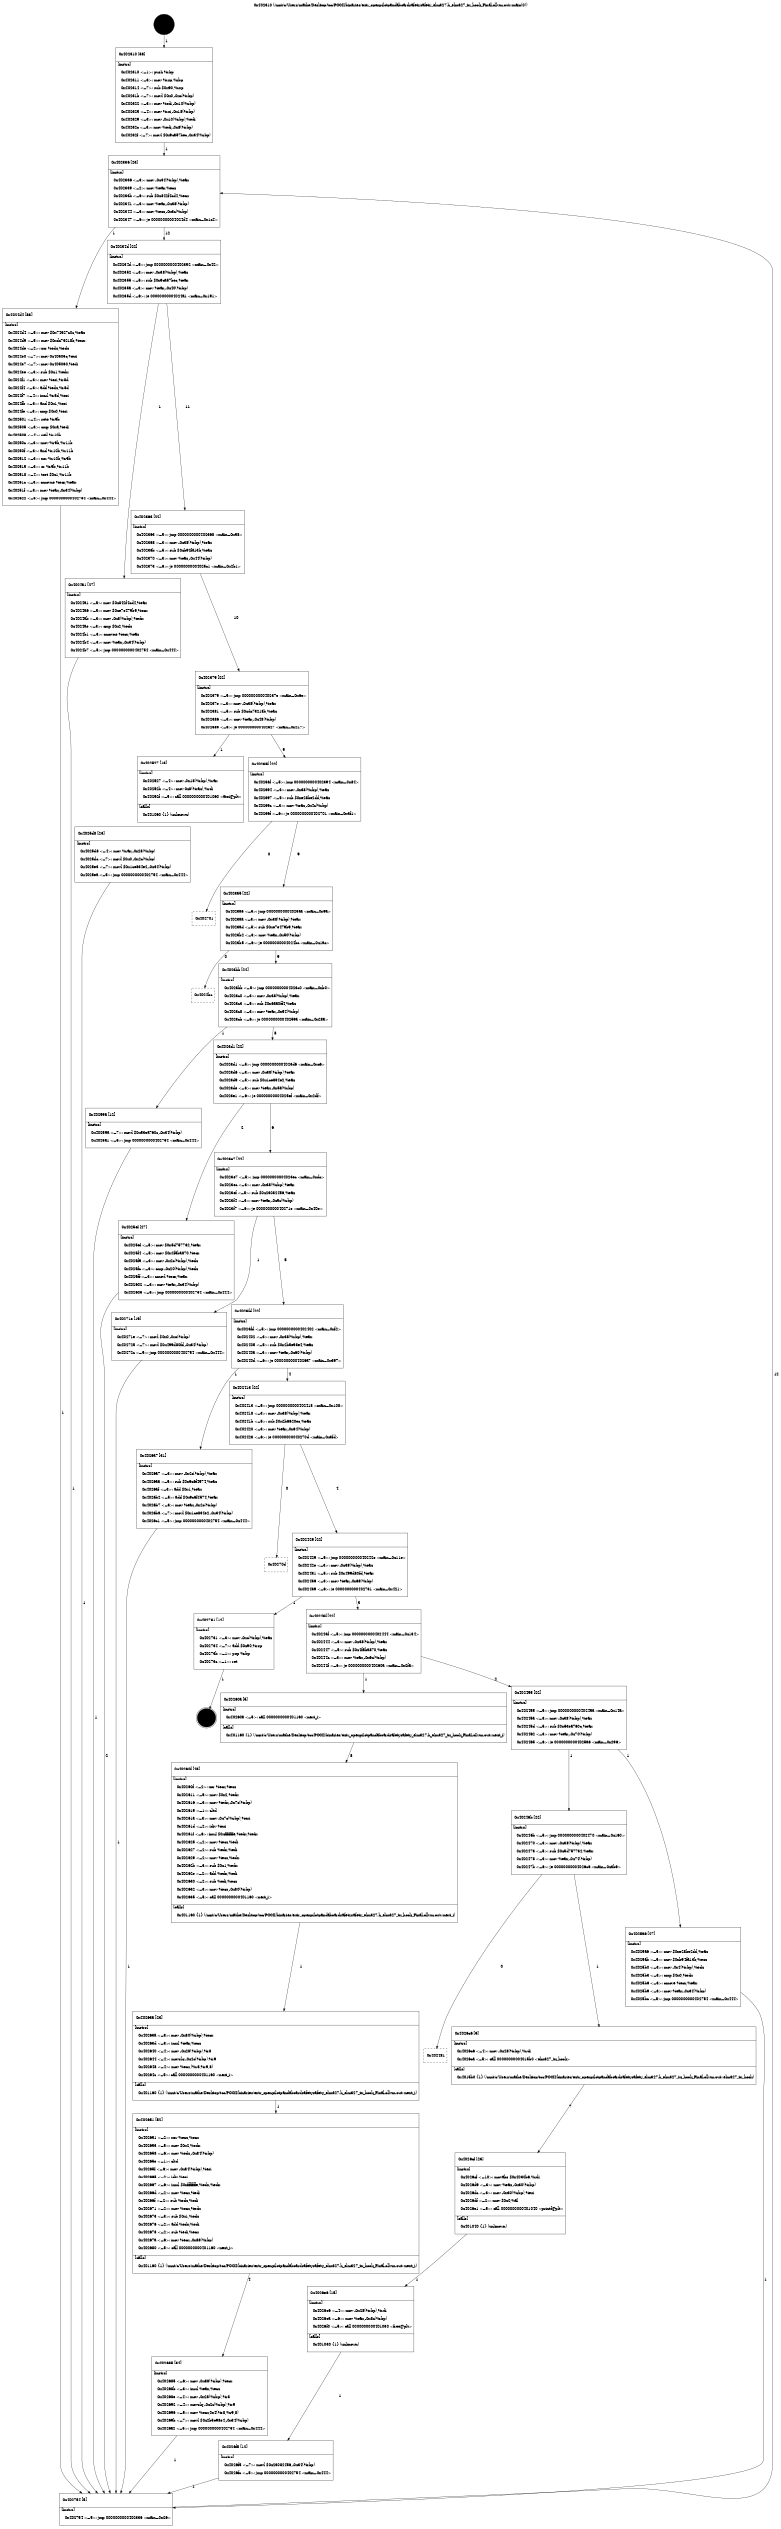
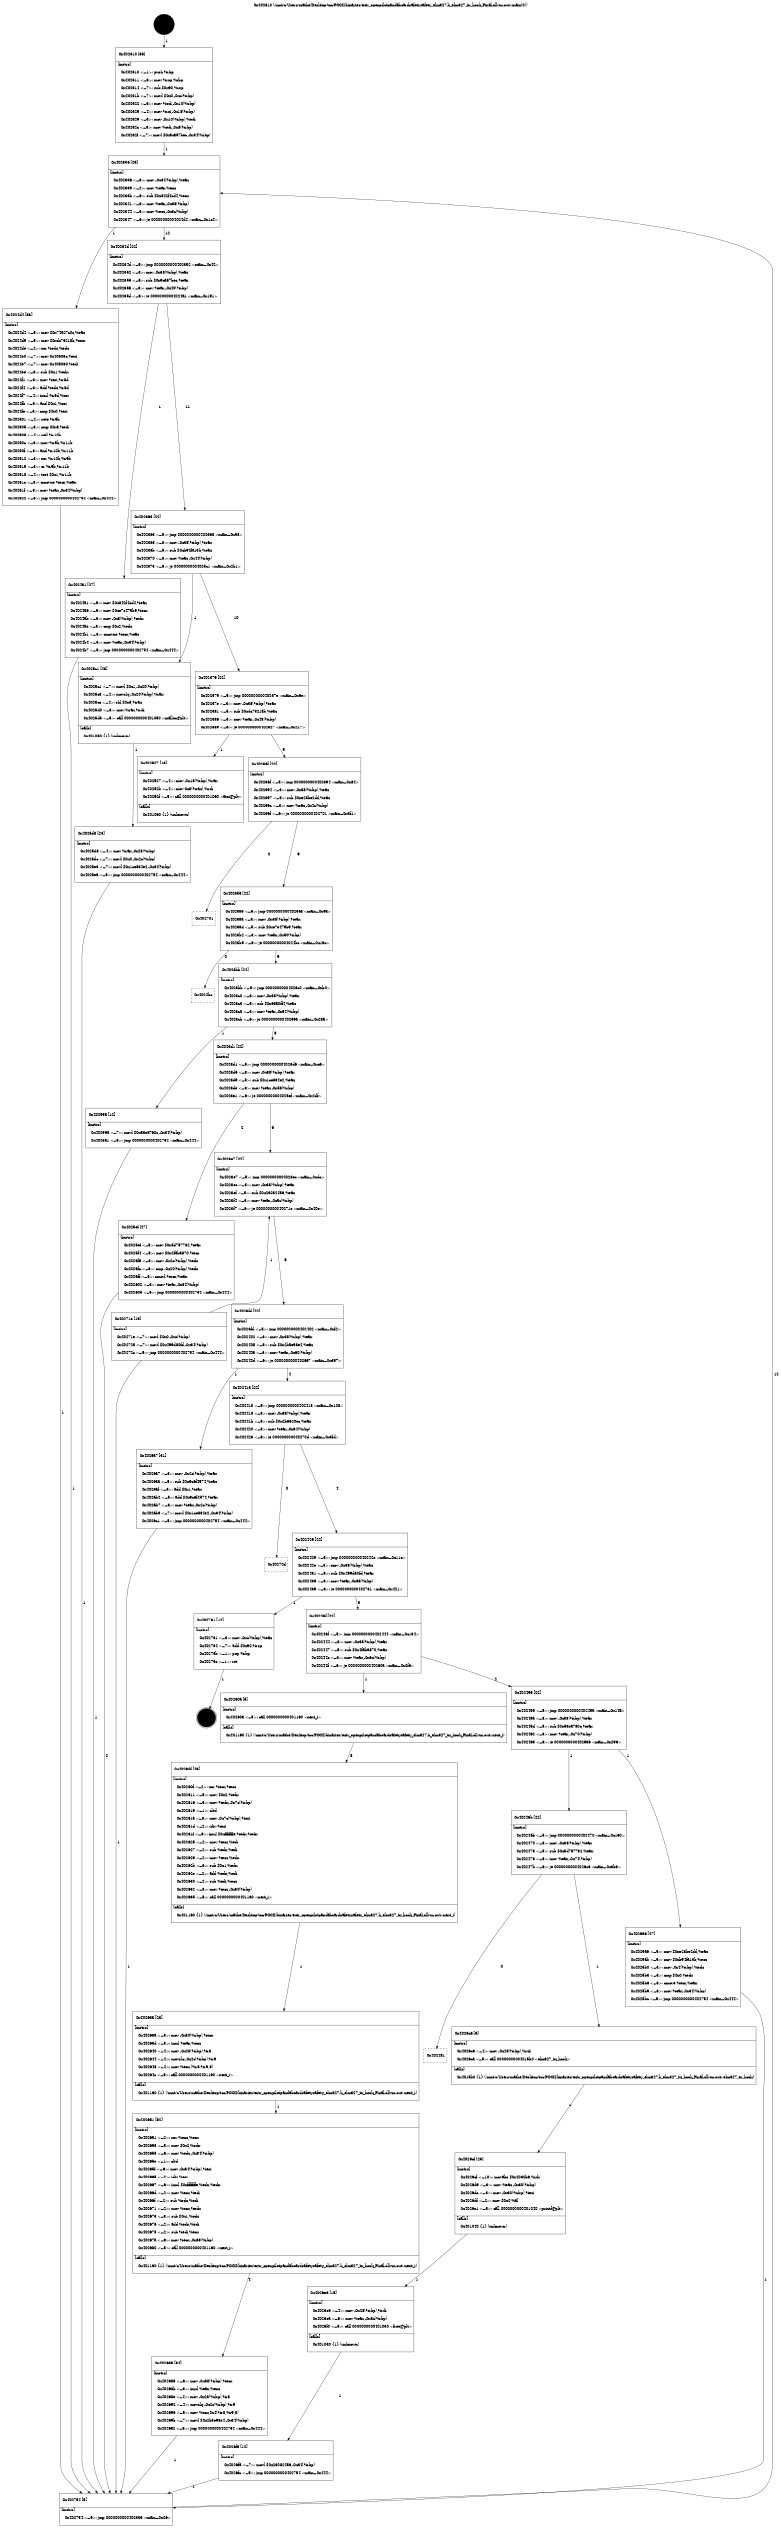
none -> (134, 703)
(250, 1271) -> (264, 1286)
